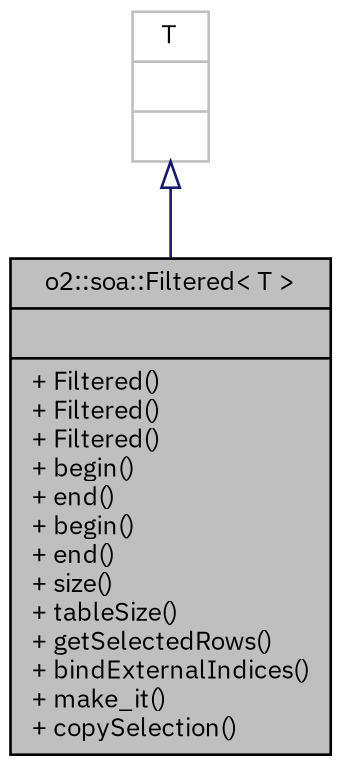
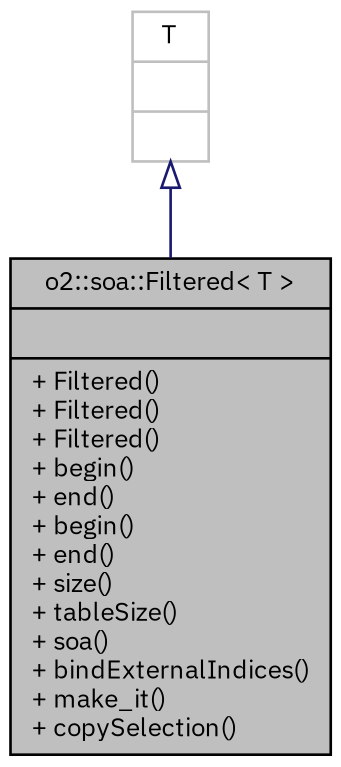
(152, 642) -> (71, 642)
